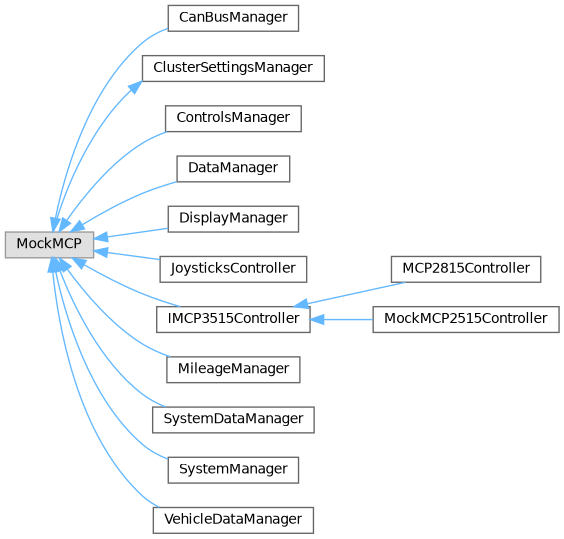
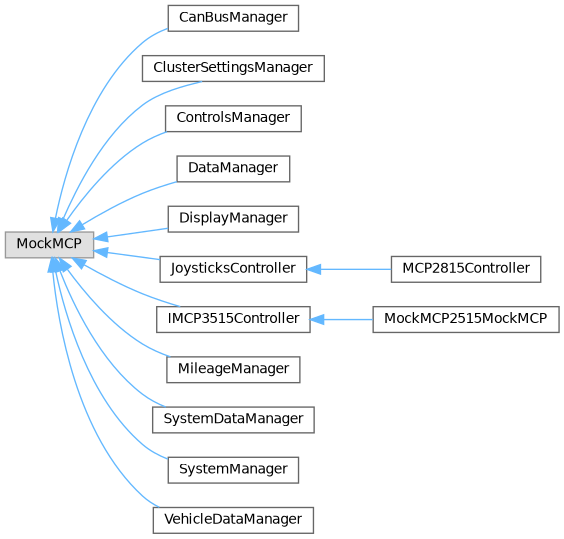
(83, 156) -> (115, 131)
(356, 293) -> (356, 269)
(466, 320) -> (466, 320)
